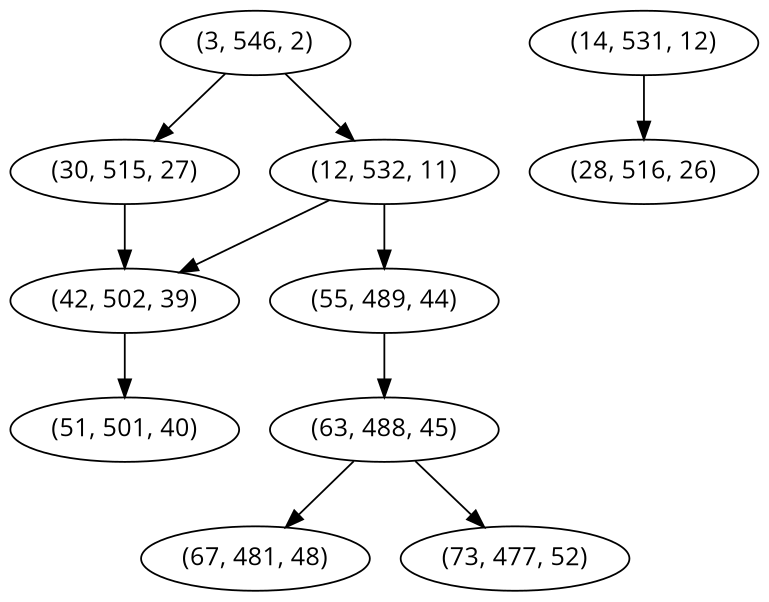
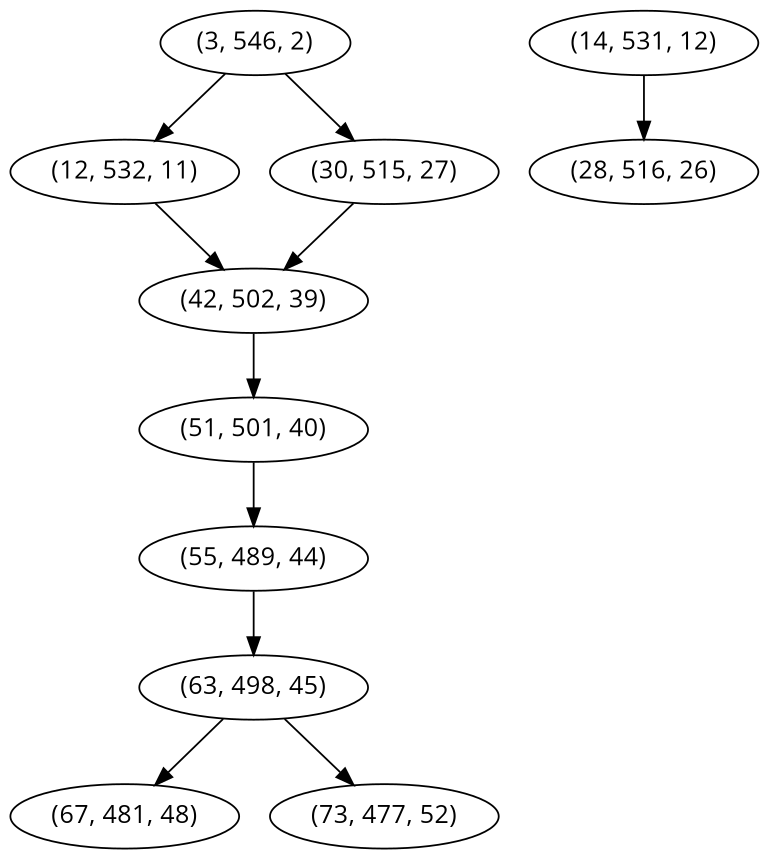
(384, 228) -> (254, 485)
(384, 430) -> (254, 687)
